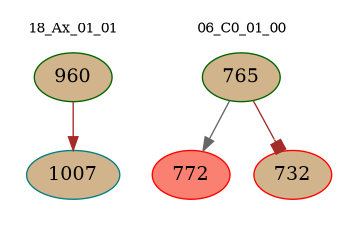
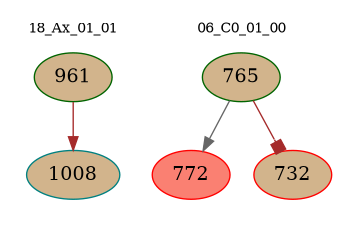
(73, 77) -> (73, 77)
(73, 175) -> (73, 175)
